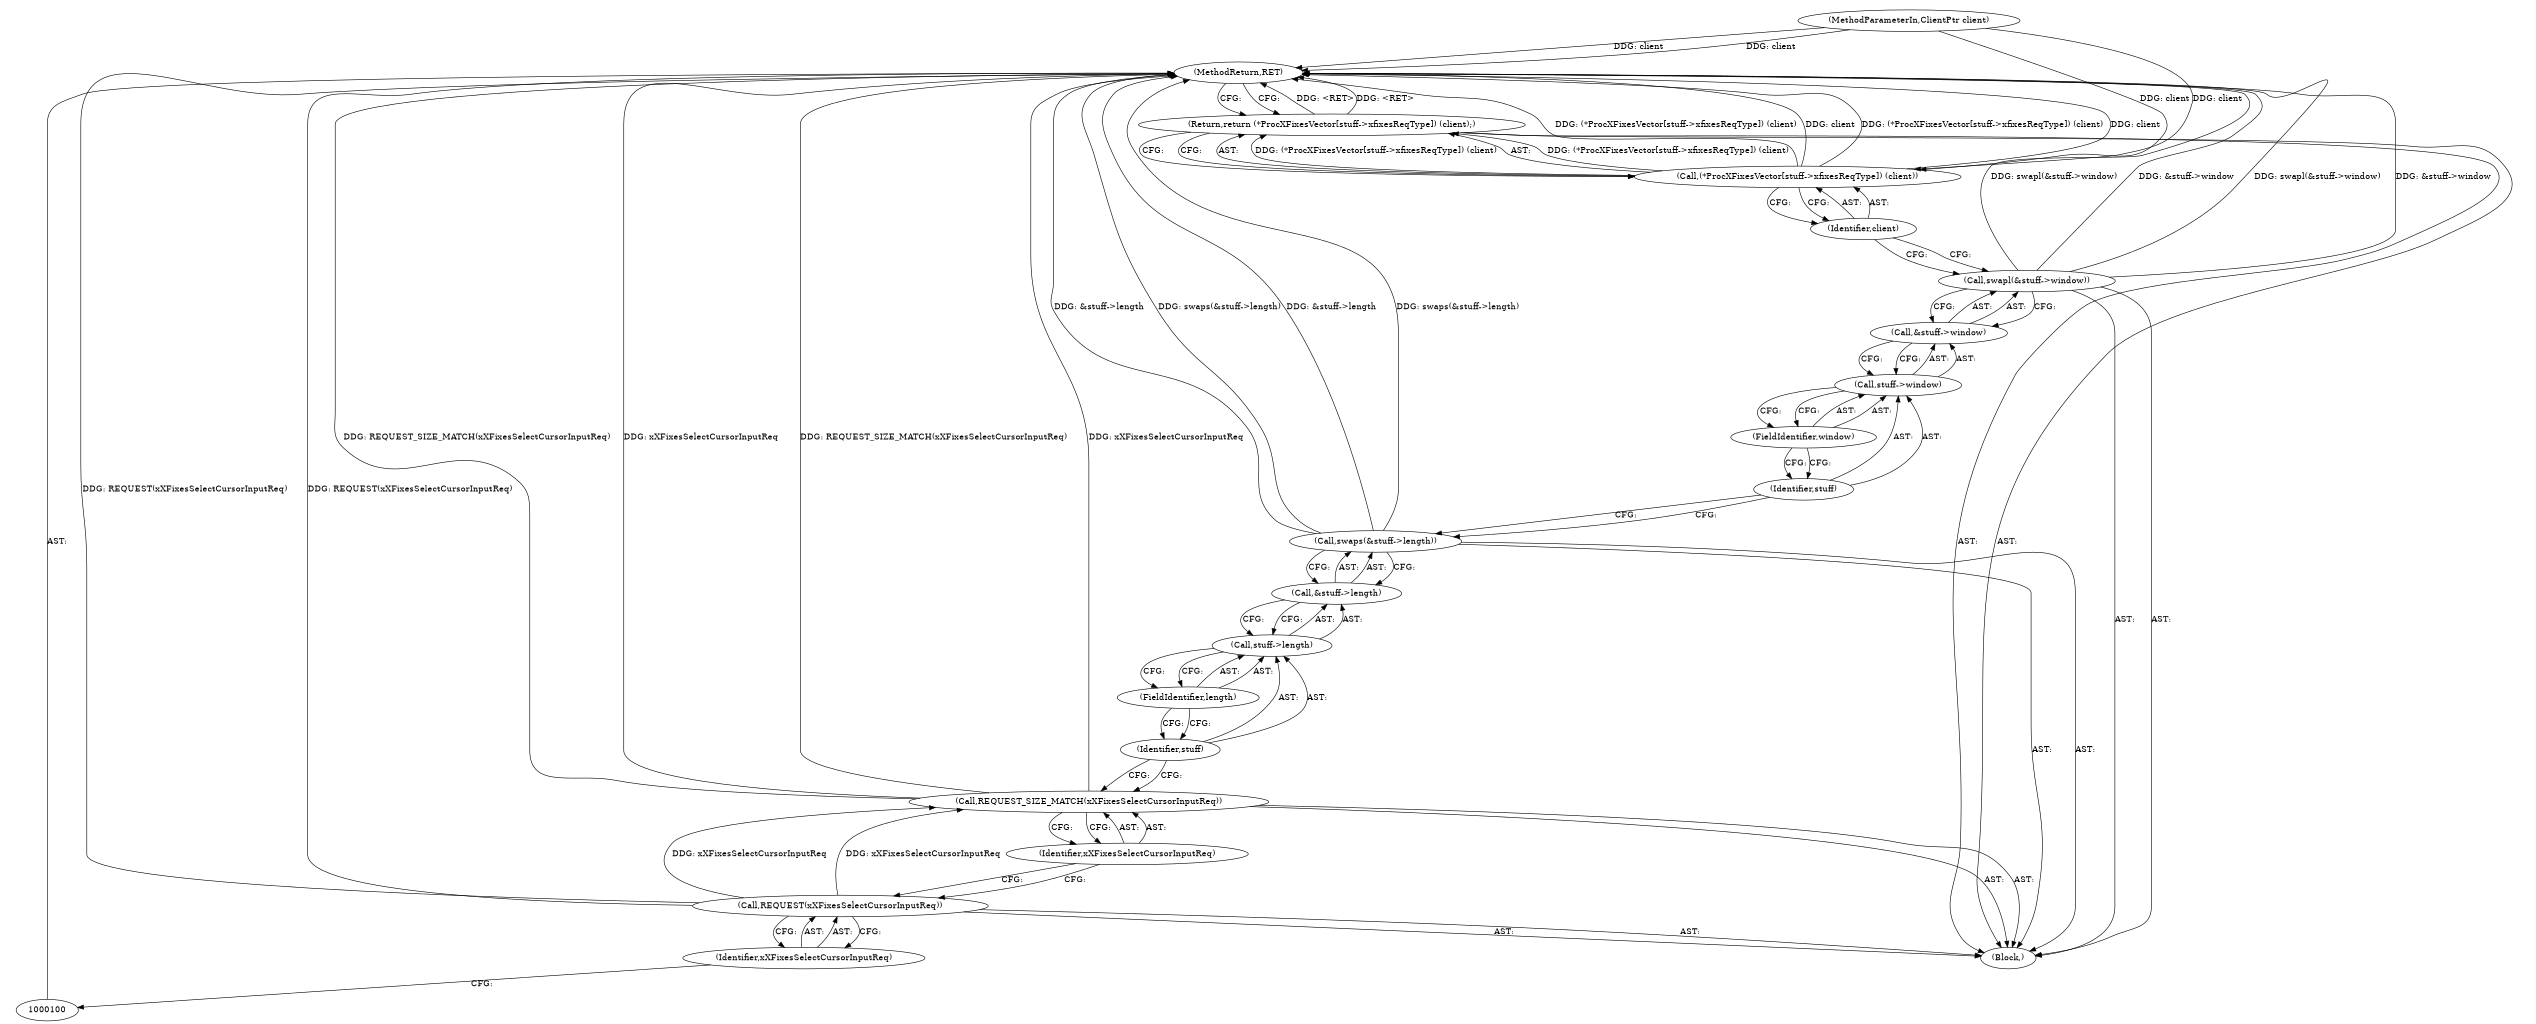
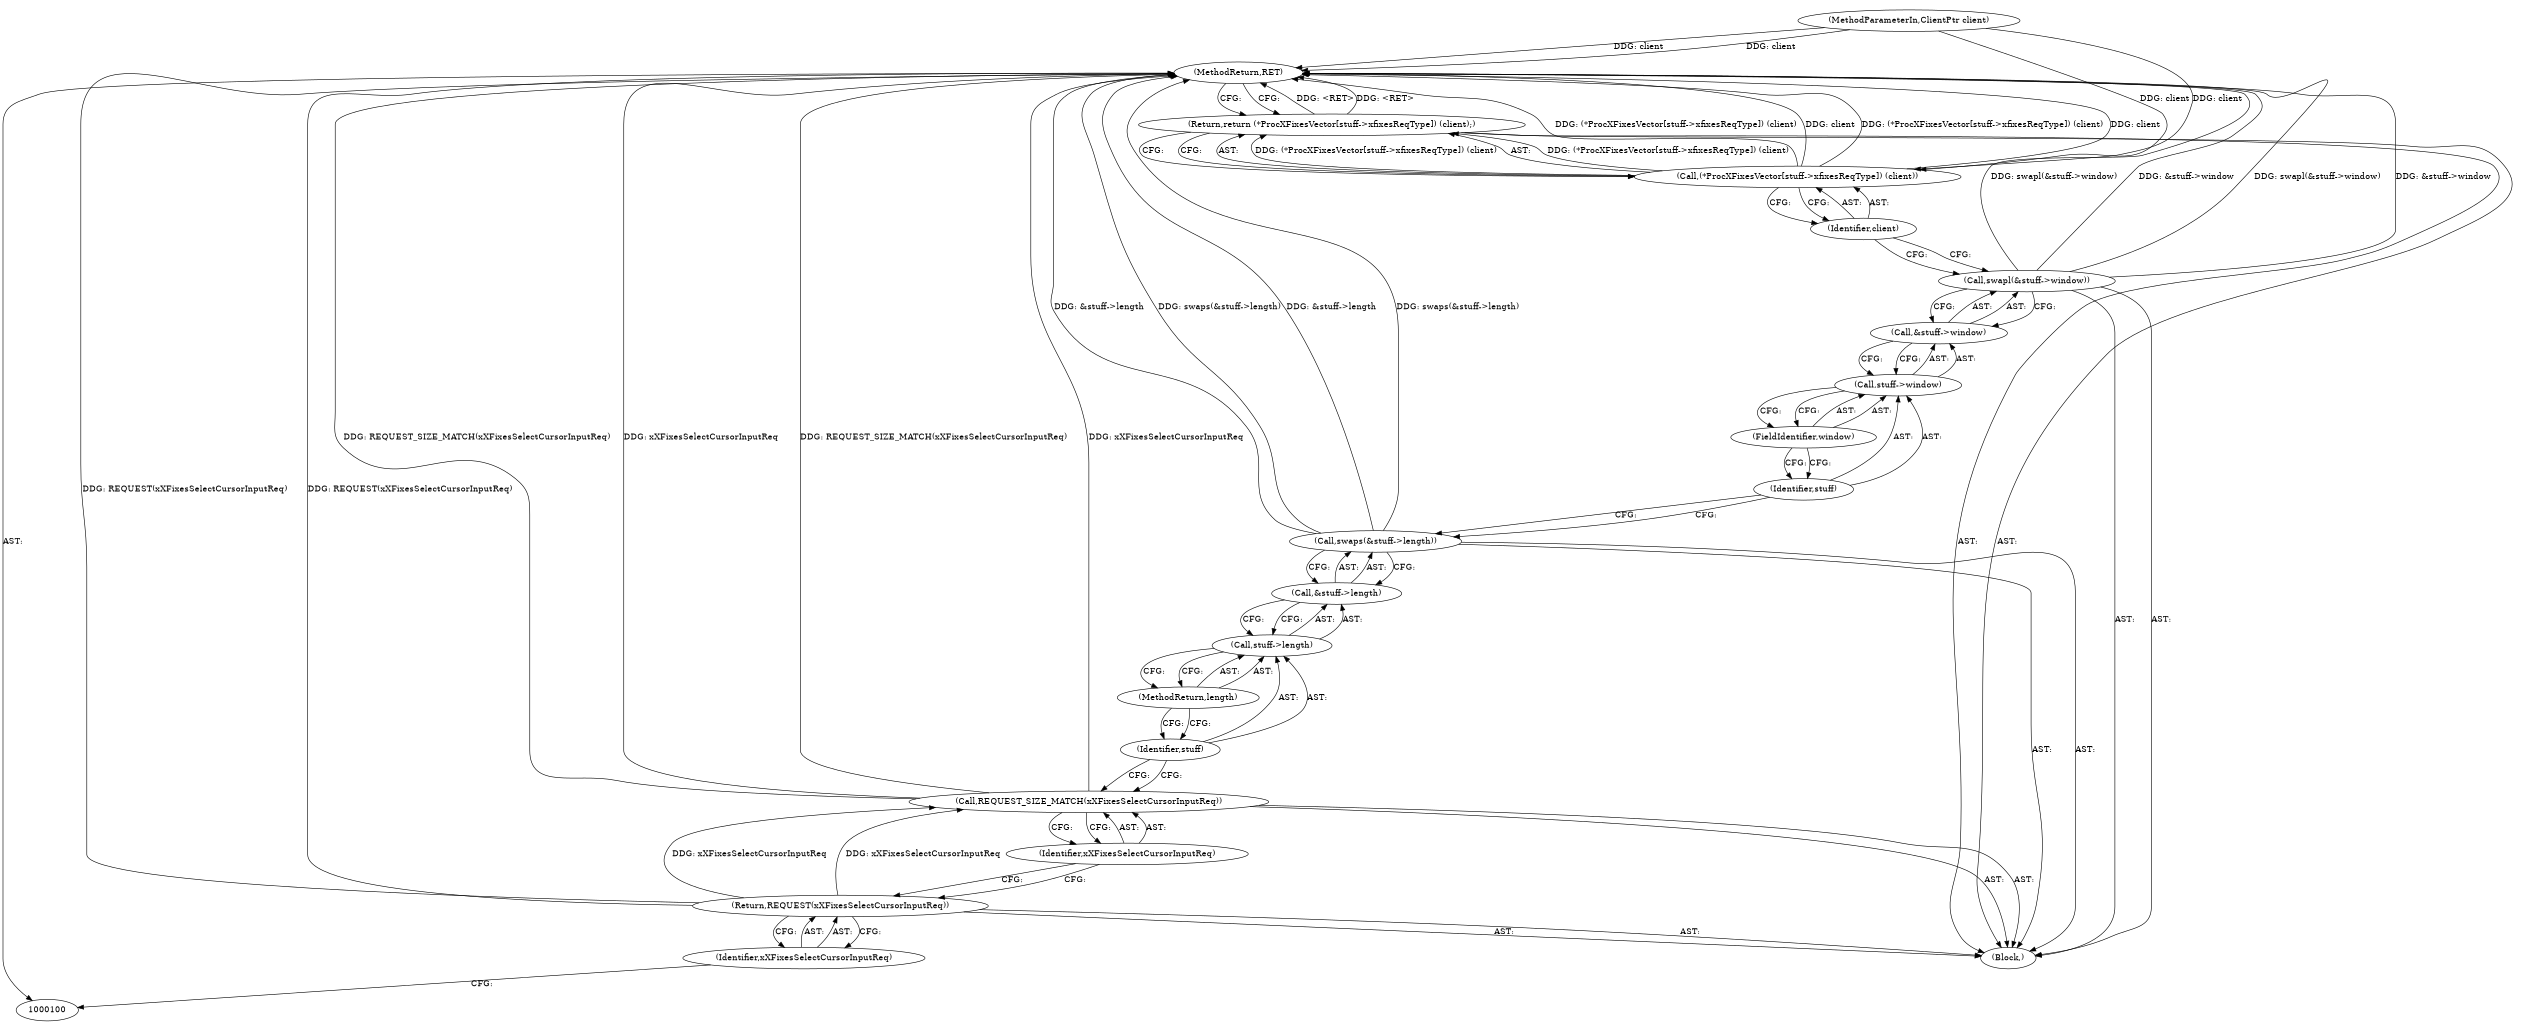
(162, 86) -> (140, 86)
(1188, 698) -> (1188, 698)
(840, 906) -> (840, 906)
